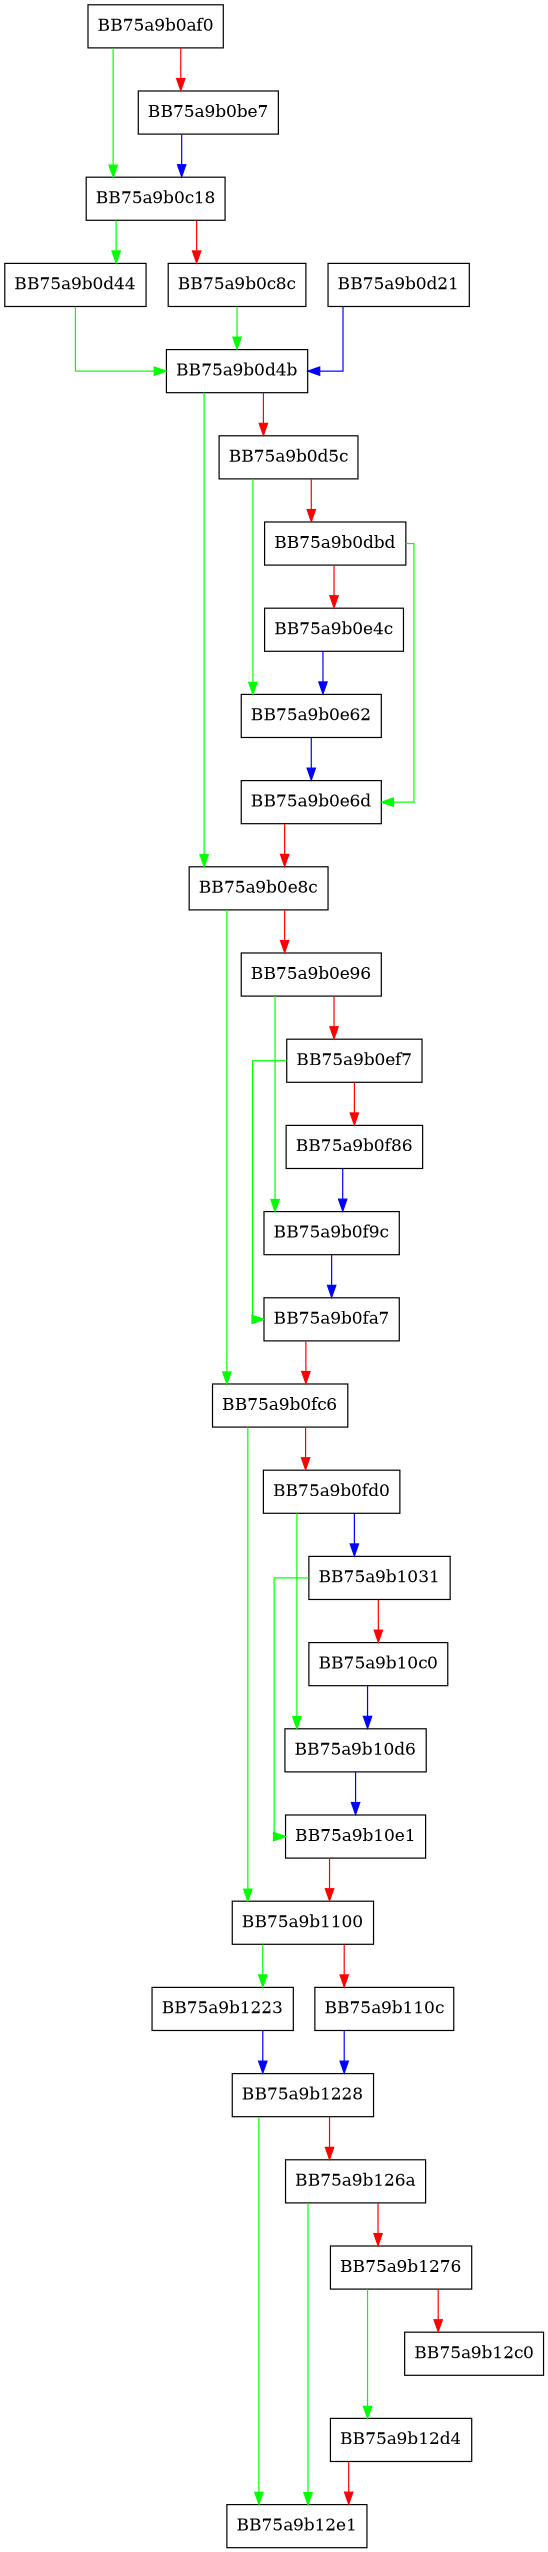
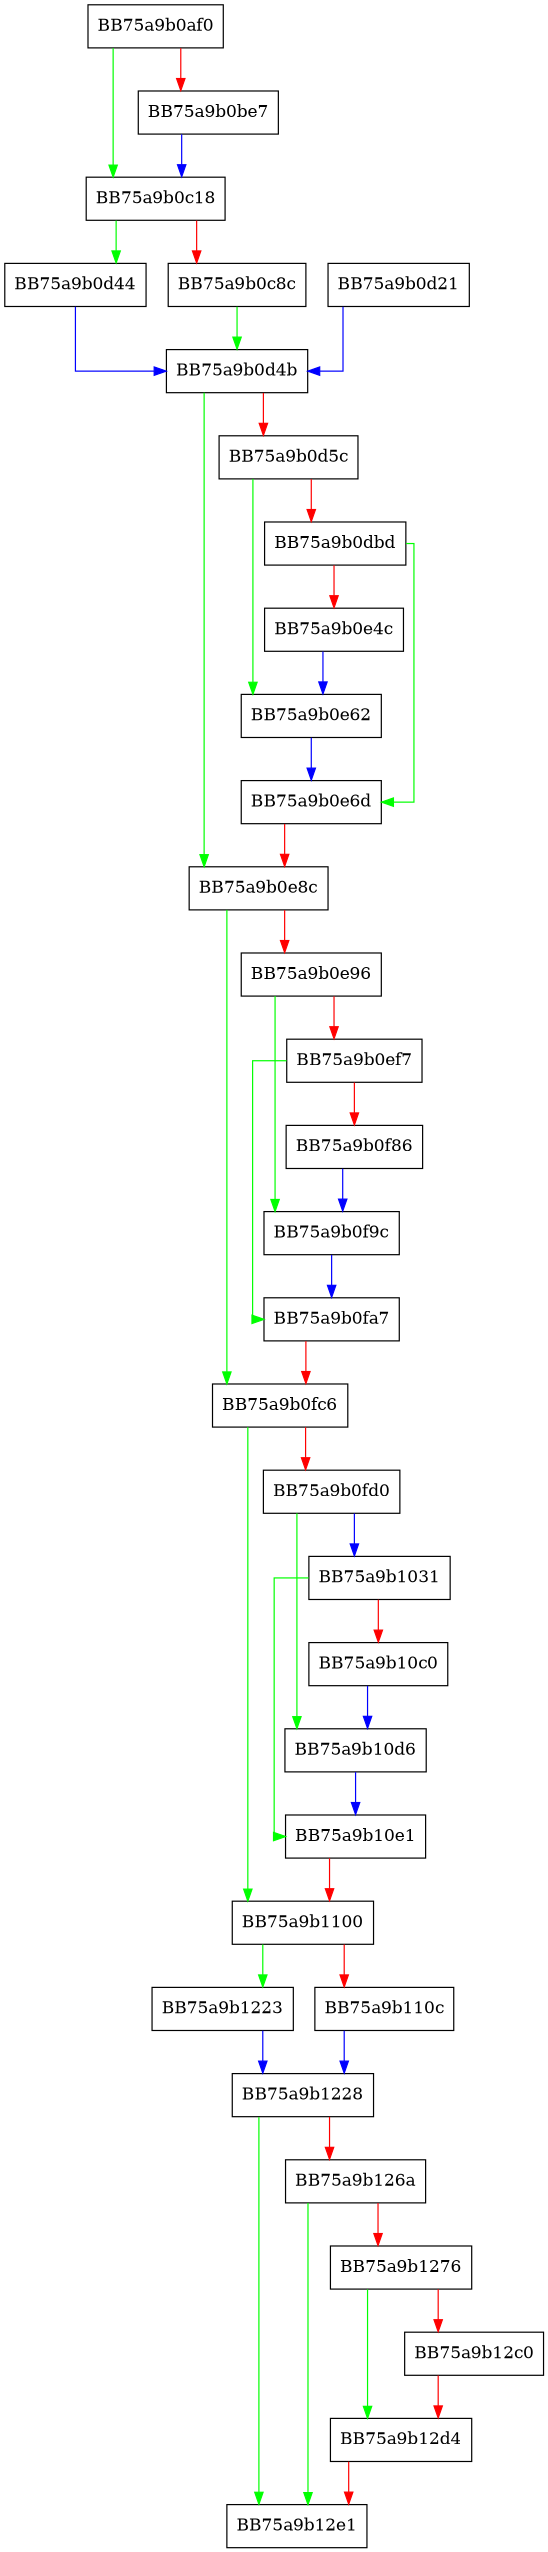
(83, 371) -> (83, 371)
none -> (438, 2391)
